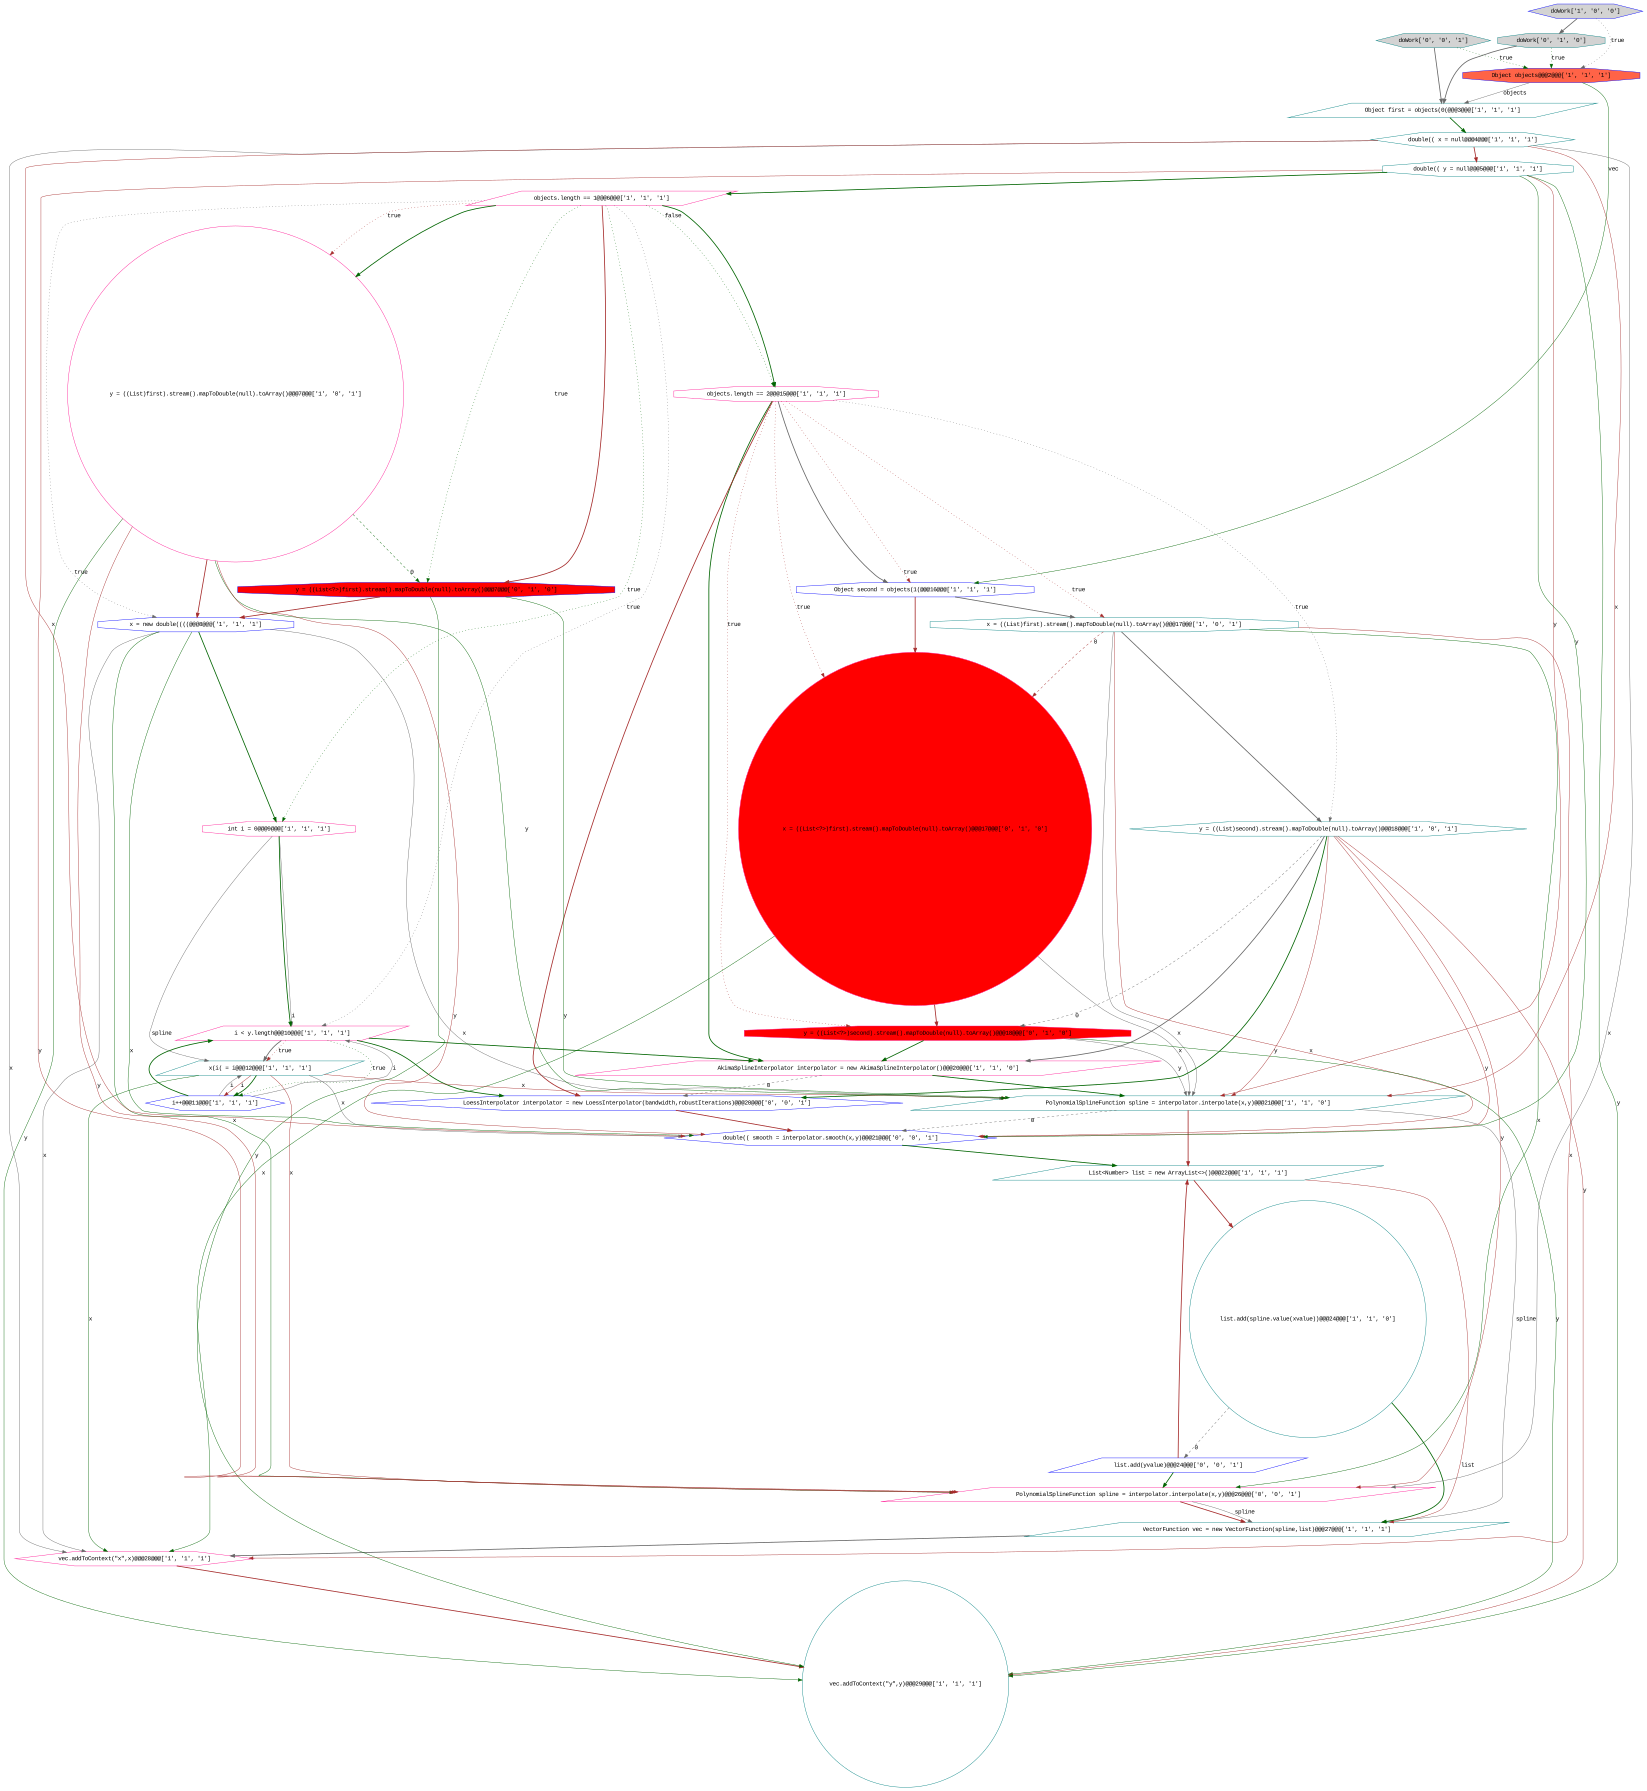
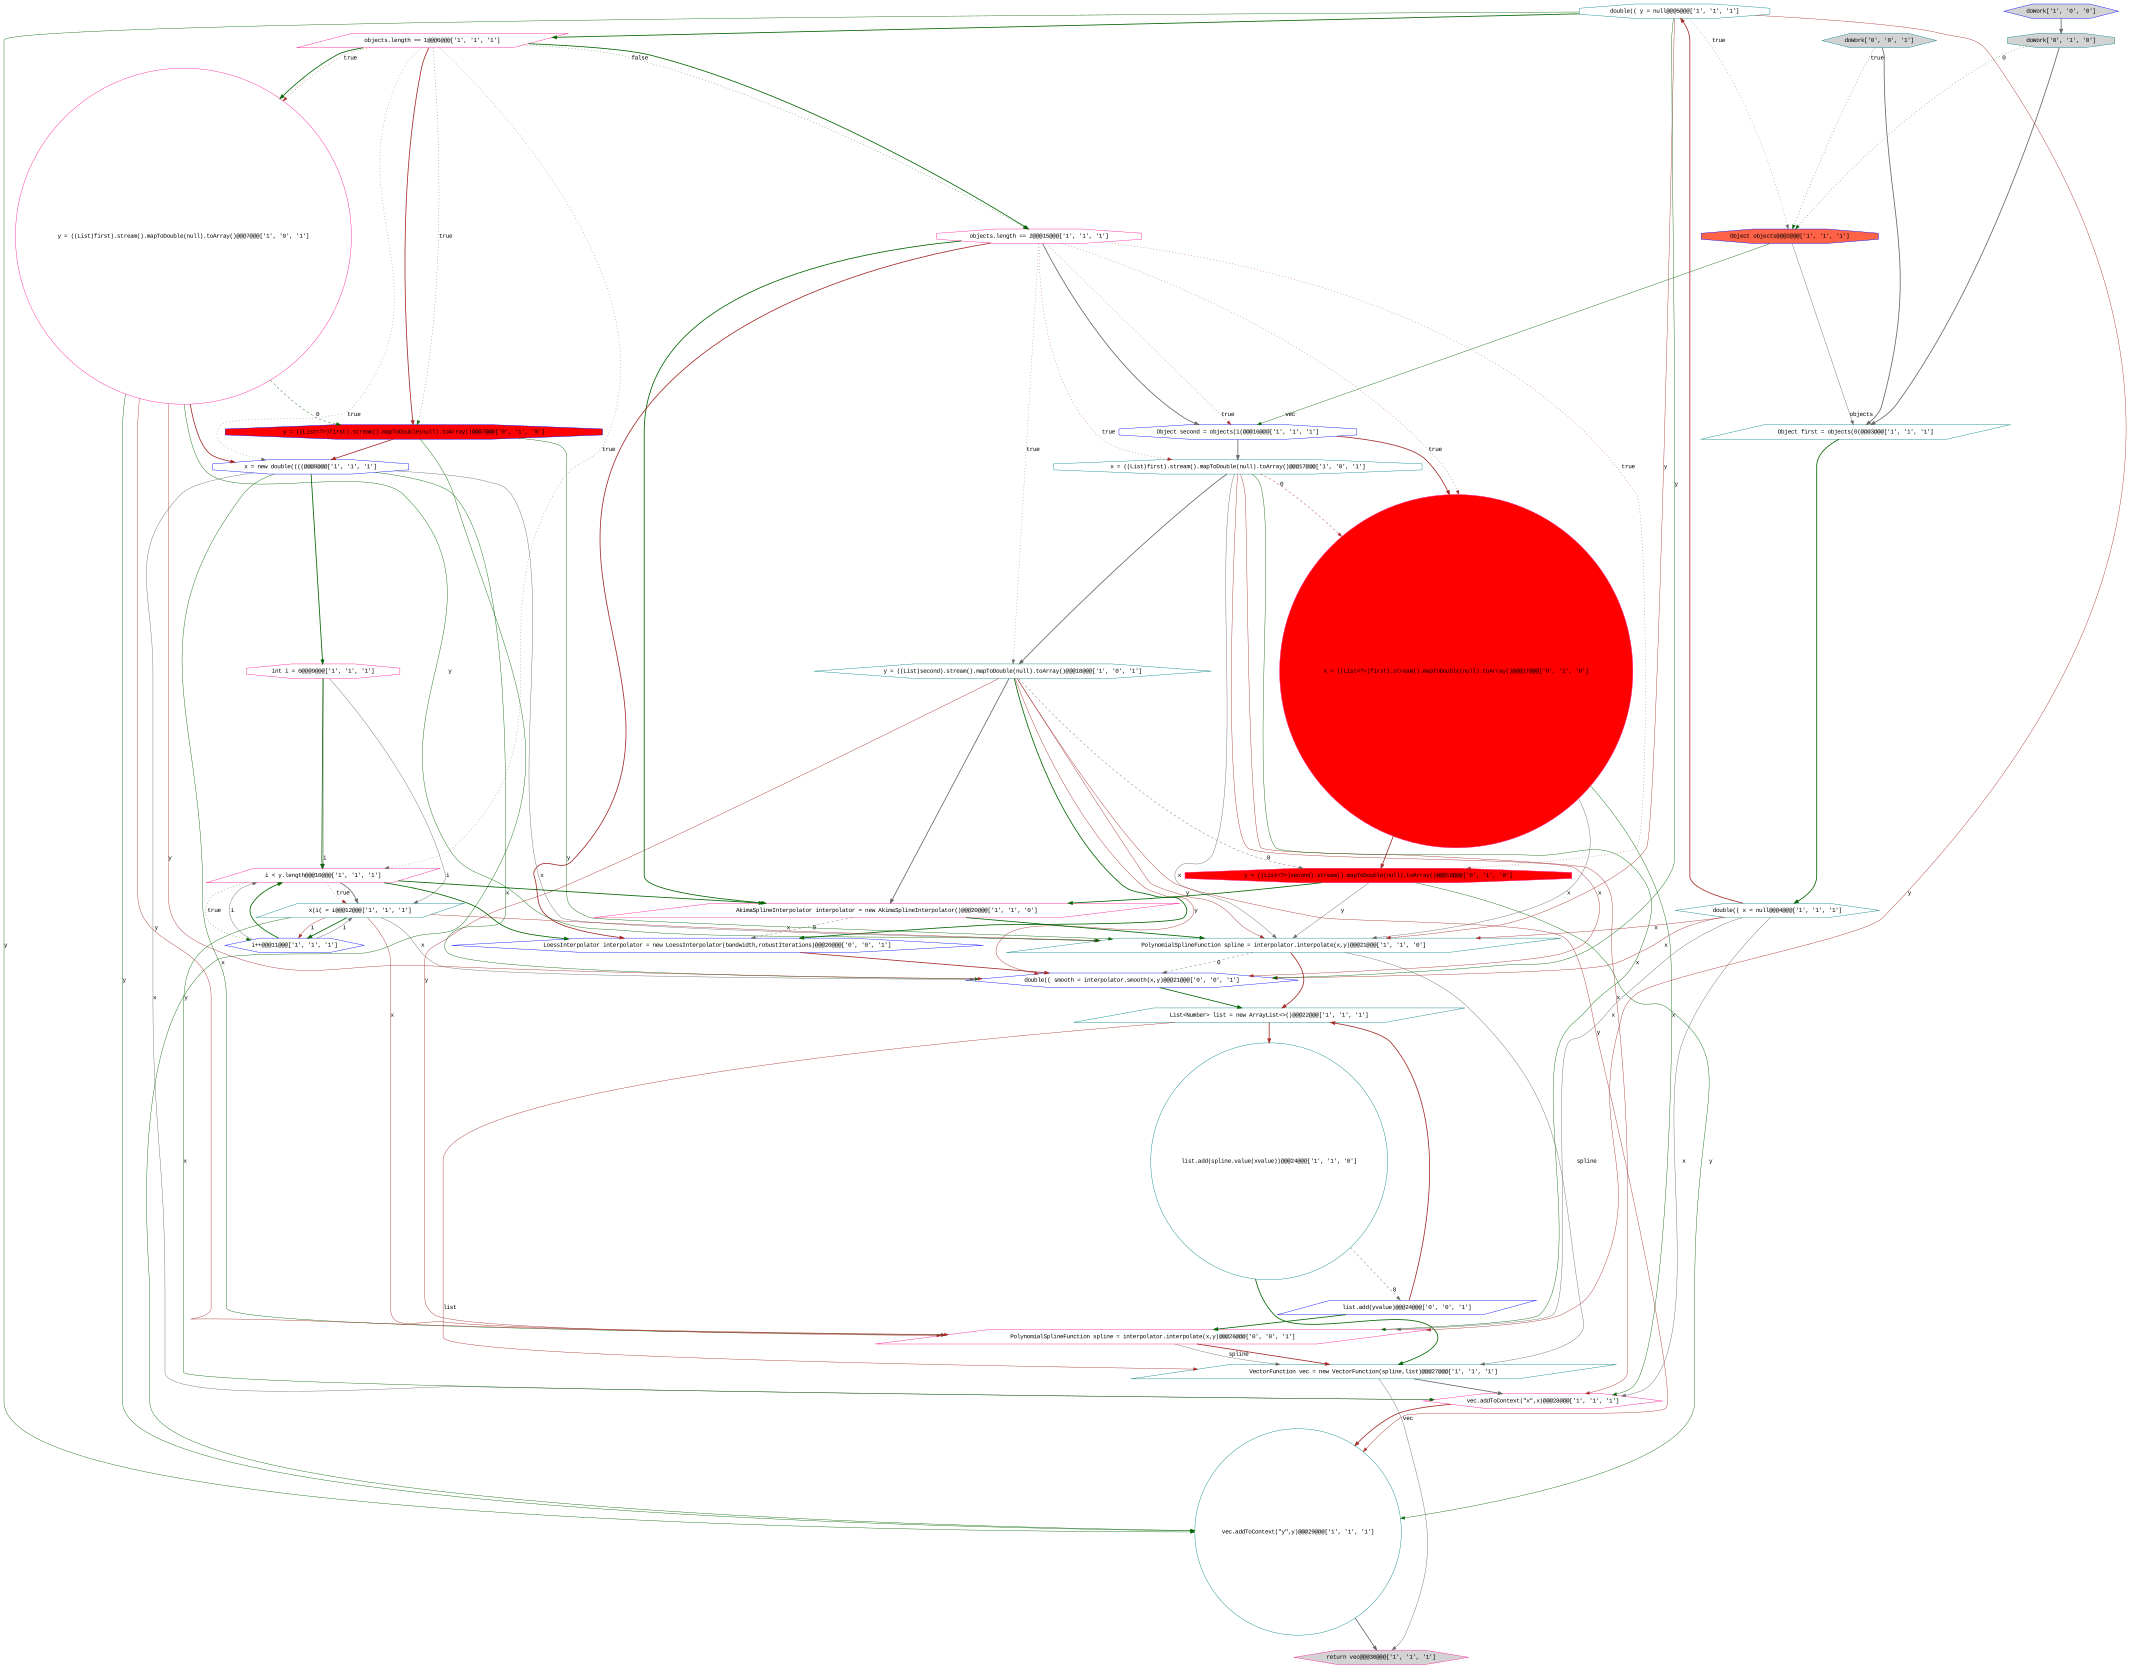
(1610, 46) -> (1749, 115)
(1558, 58) -> (2004, 58)
(606, 601) -> none
(162, 1033) -> (448, 875)
(1196, 1448) -> (1395, 1290)
none -> (1381, 1657)
